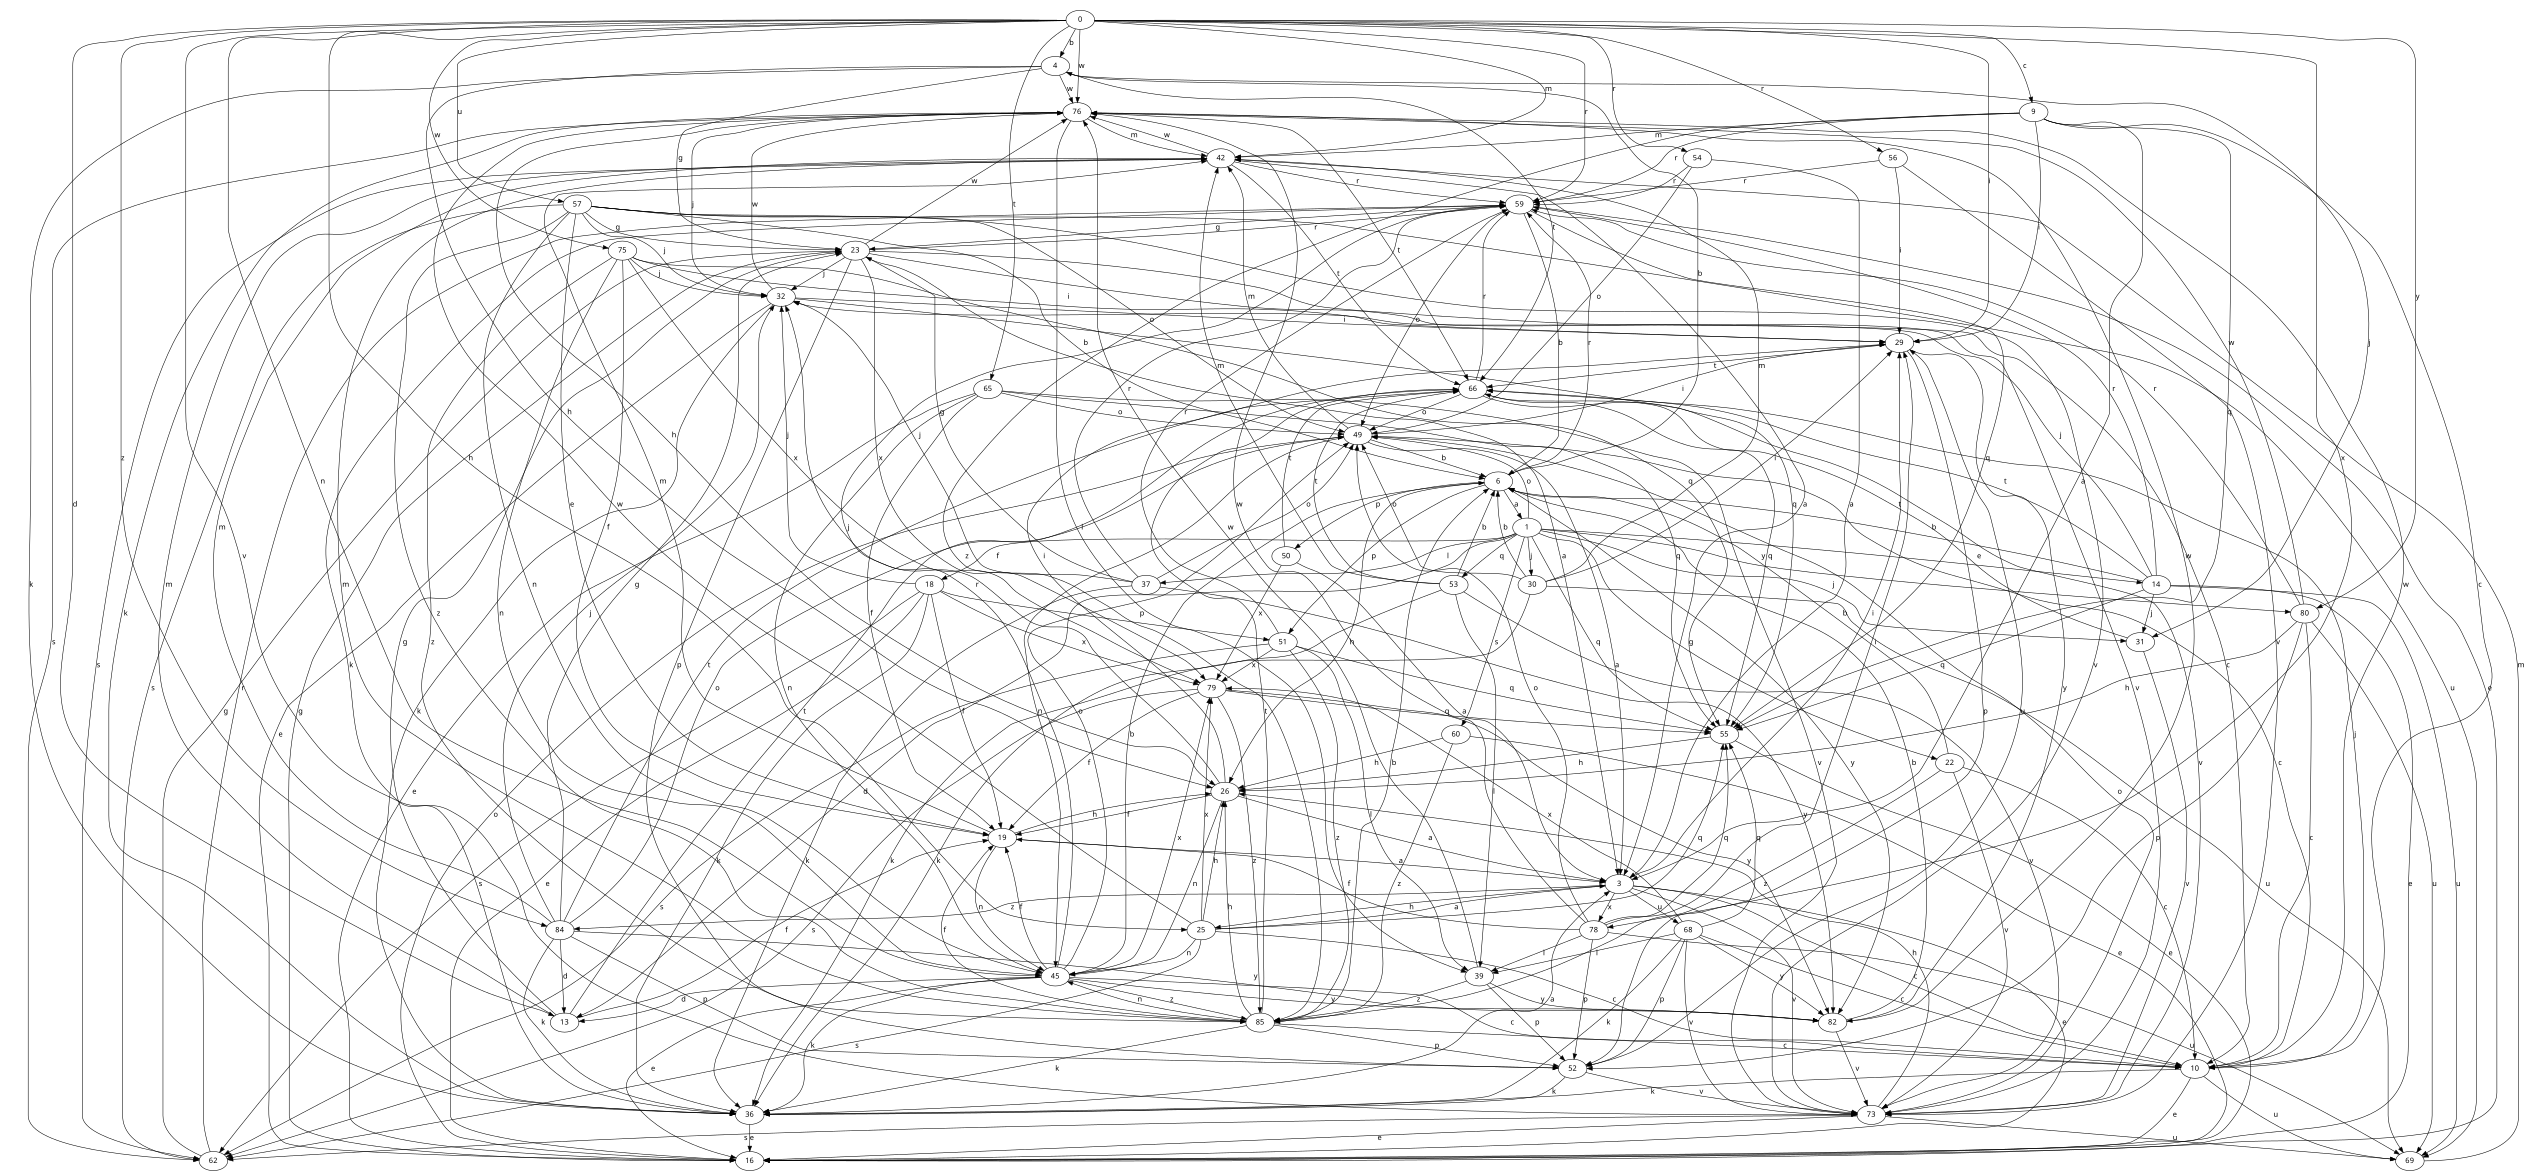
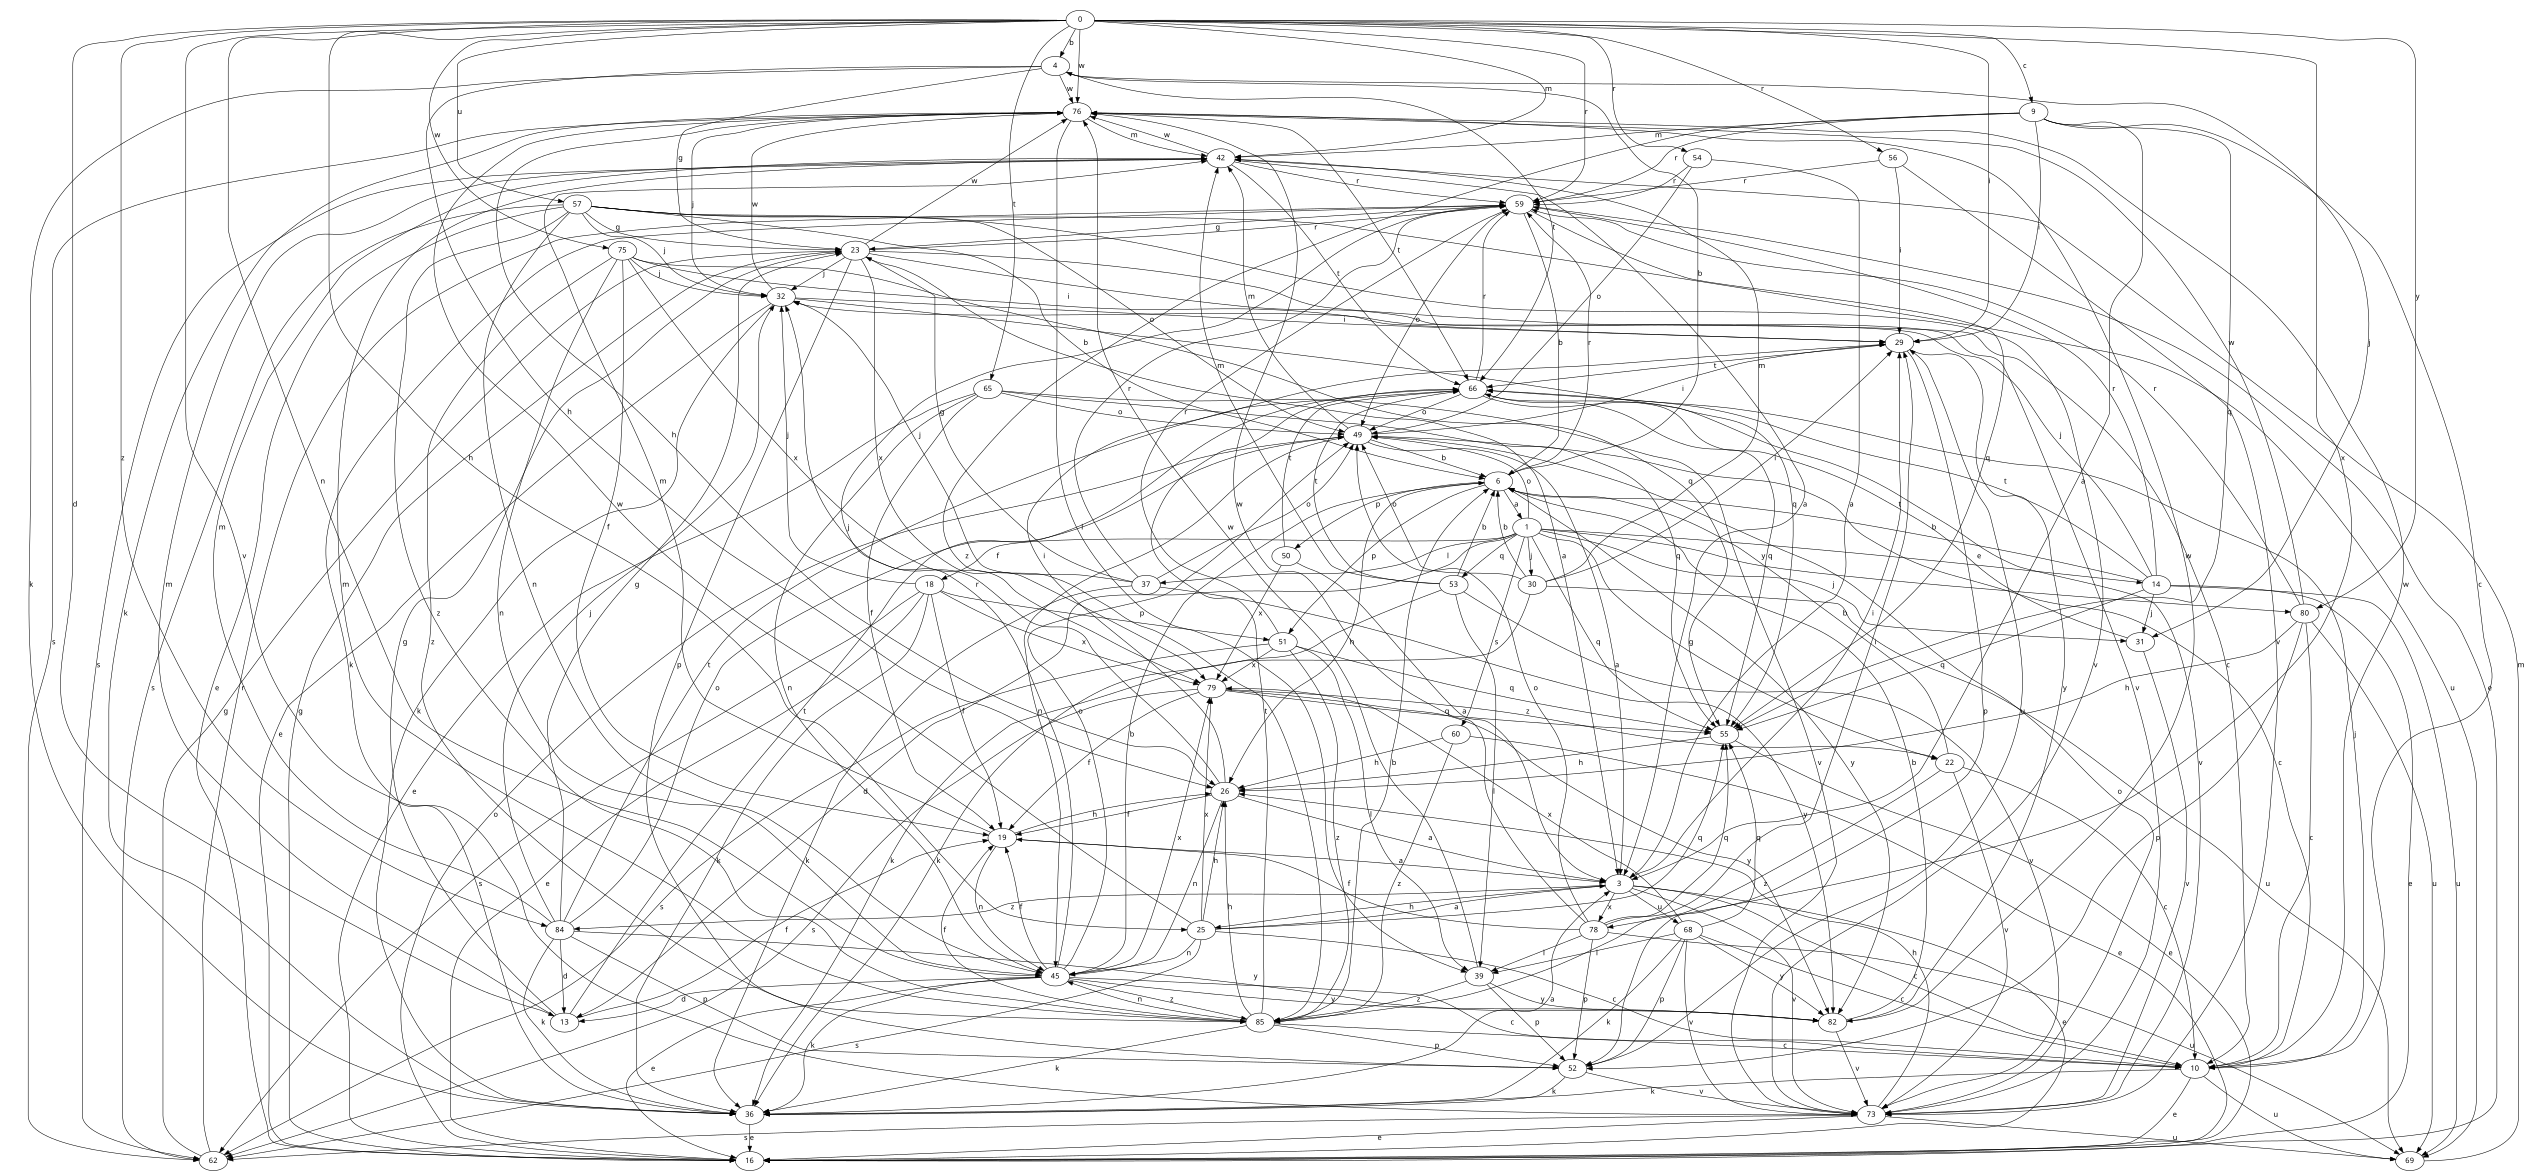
(613, 641) -> (199, 781)
(1252, 850) -> (1614, 731)
